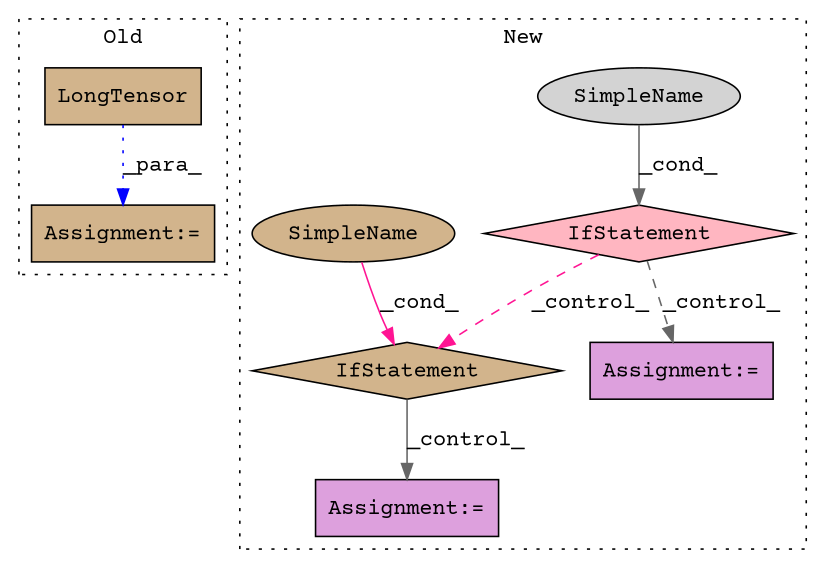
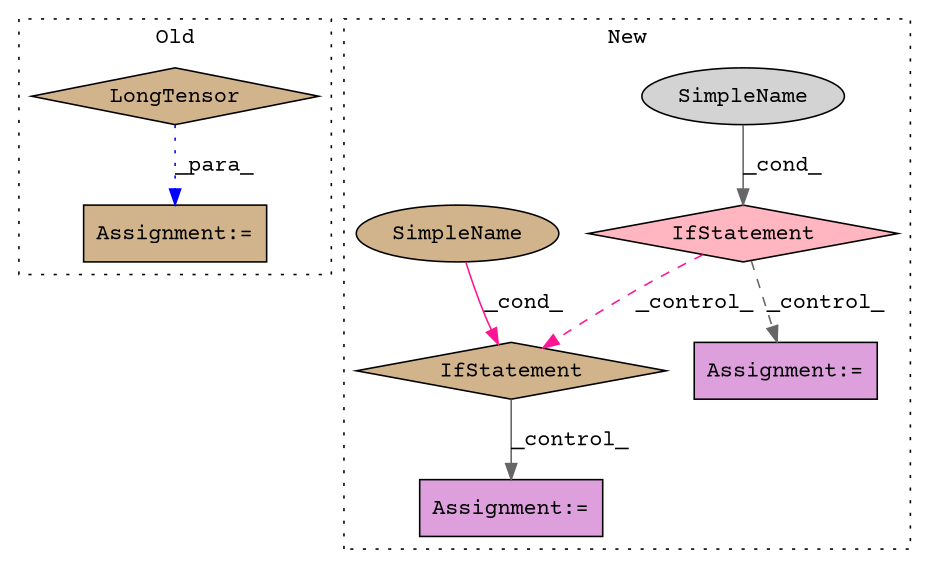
(123, 96) -> (175, 96)
